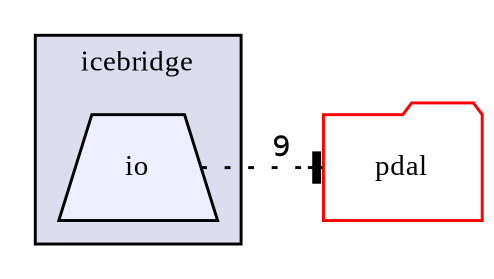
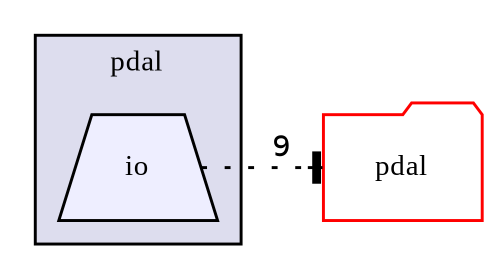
(138, 63) -> (138, 63)
